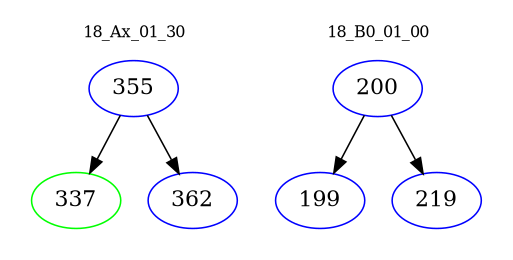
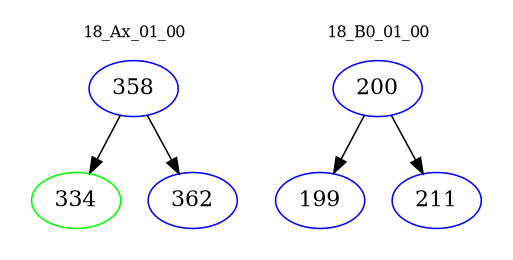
(134, 33) -> (134, 33)
(134, 89) -> (134, 89)
(76, 200) -> (76, 200)
(437, 200) -> (437, 200)
